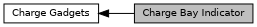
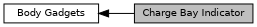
(51, 13) -> (51, 13)
